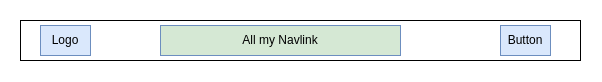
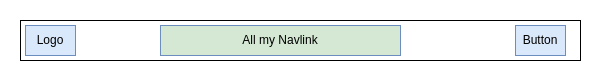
(66, 41) -> (51, 41)
(526, 41) -> (541, 41)
